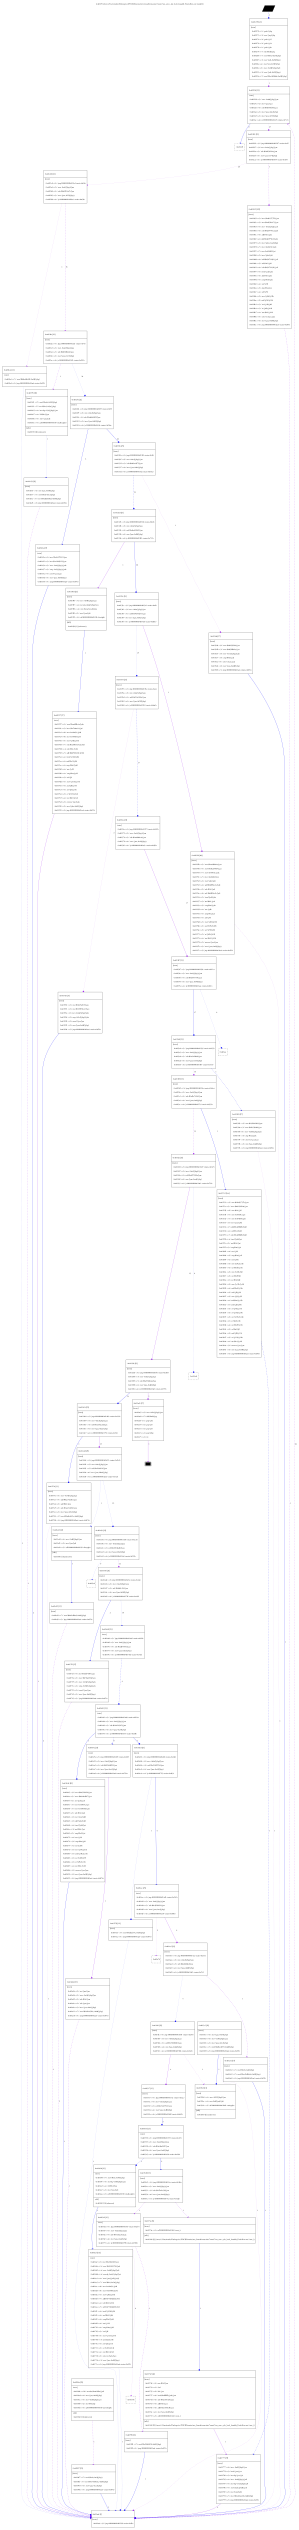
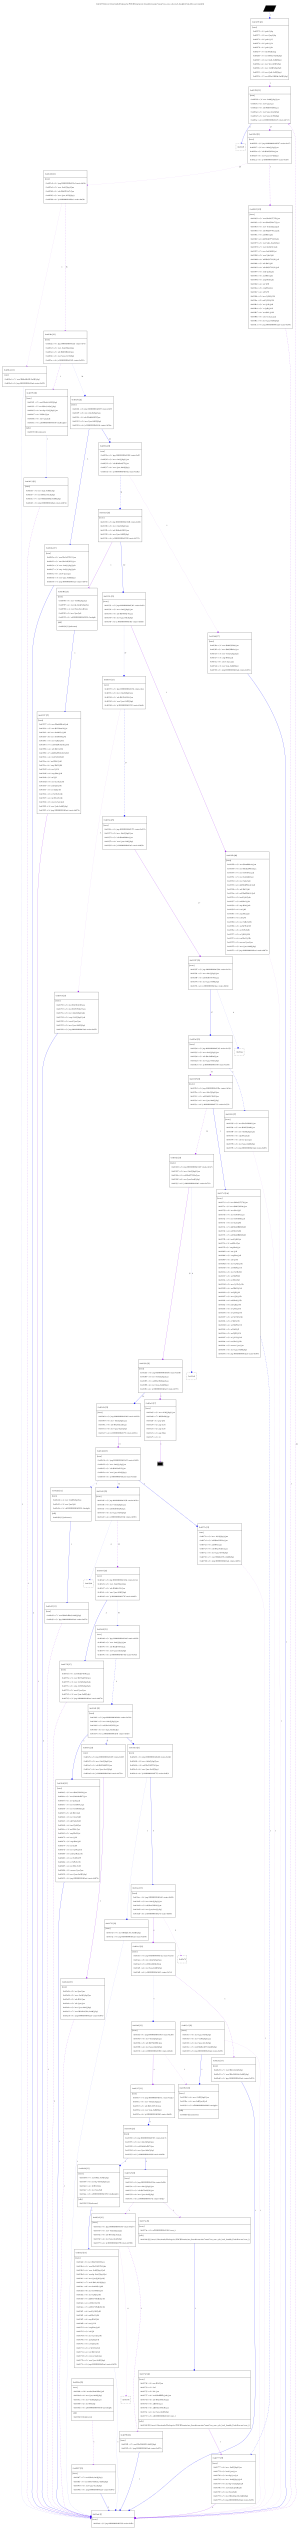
(72, 1458) -> (168, 1503)
